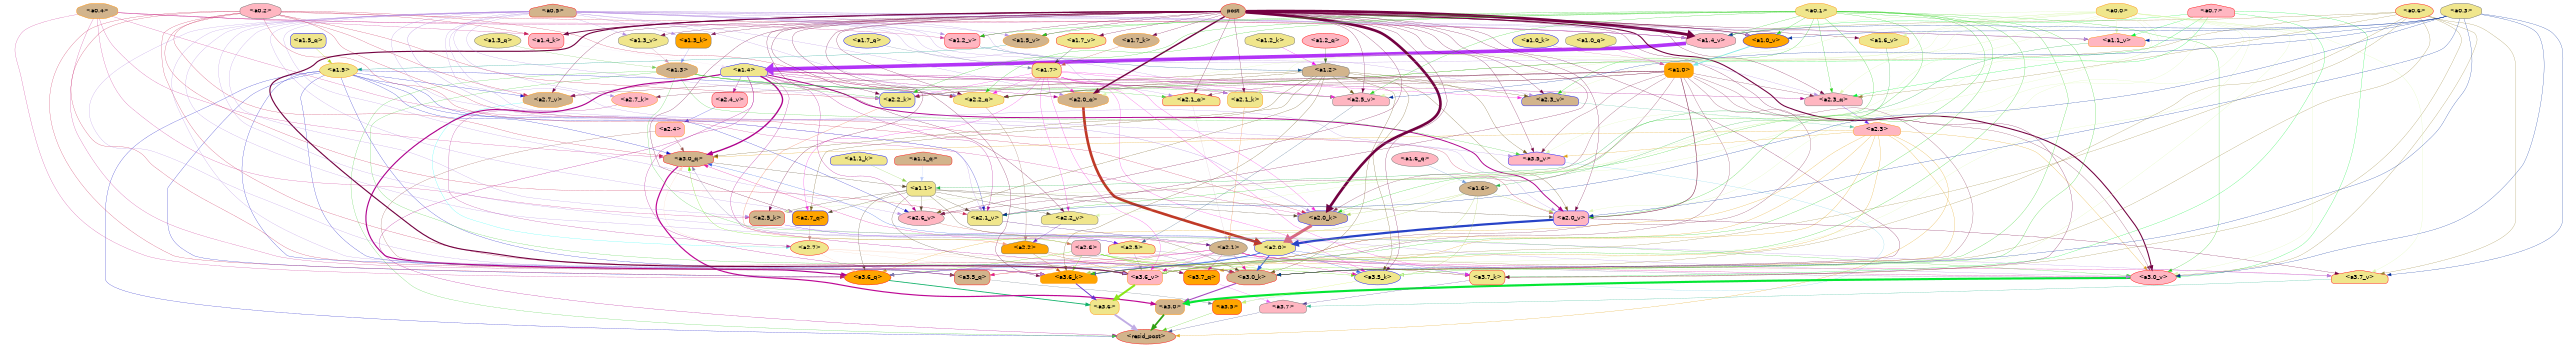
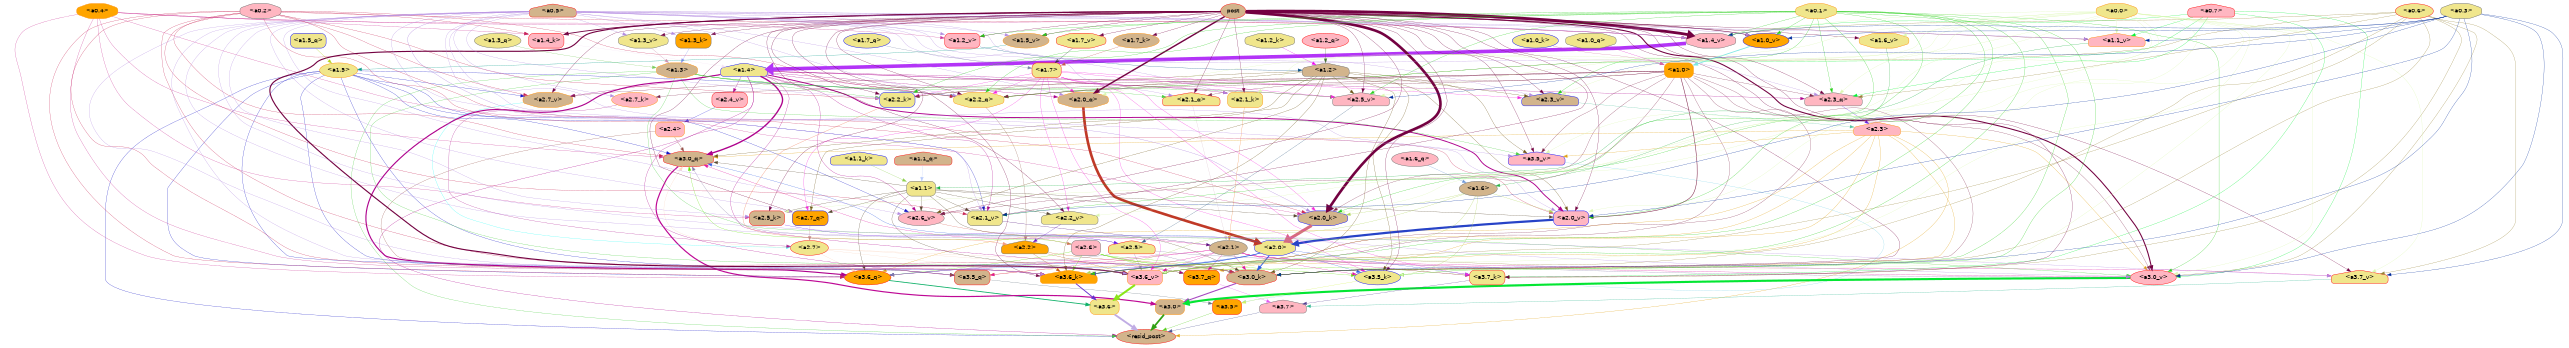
(97, 11) -> (97, 11)
(807, 174) -> (812, 174)
(1963, 232) -> (1802, 108)
